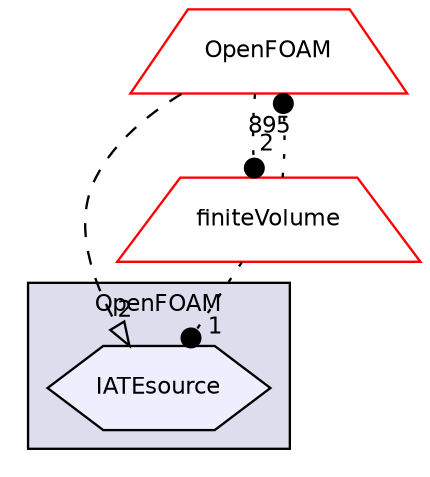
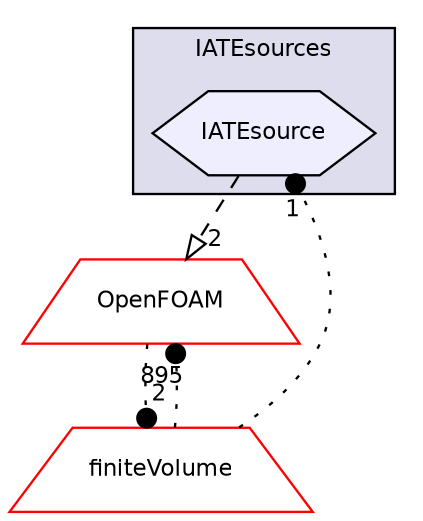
(90, 194) -> (218, 209)
(159, 305) -> (264, 50)
